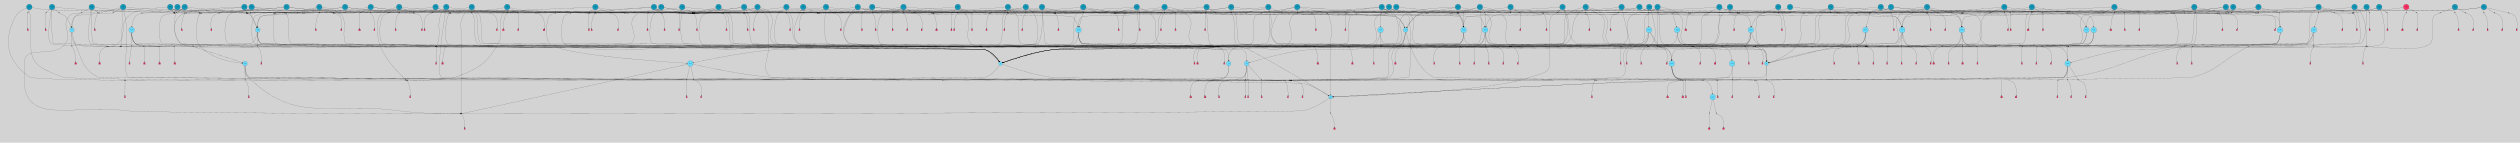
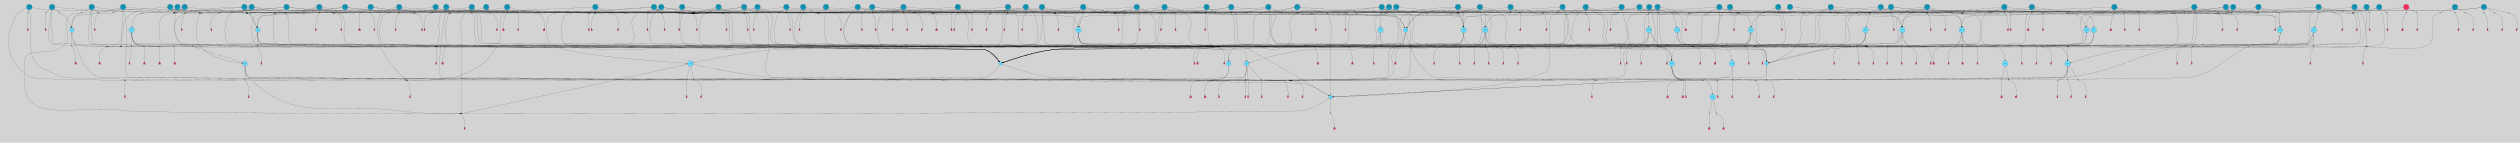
none -> (486, 7)
none -> (2005, 64)
